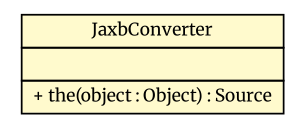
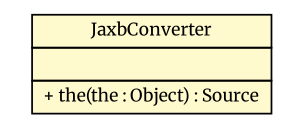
(153, 96) -> (152, 96)
